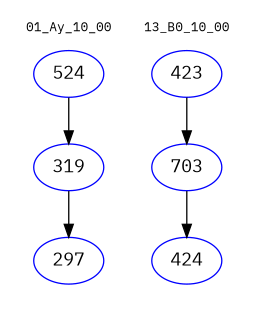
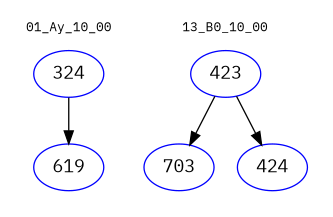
(69, 74) -> (69, 74)
(69, 167) -> (69, 167)
(187, 208) -> (246, 115)
(69, 261) -> none
